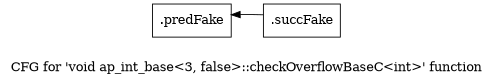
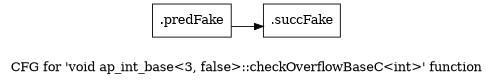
(252, 15) -> (243, 27)
